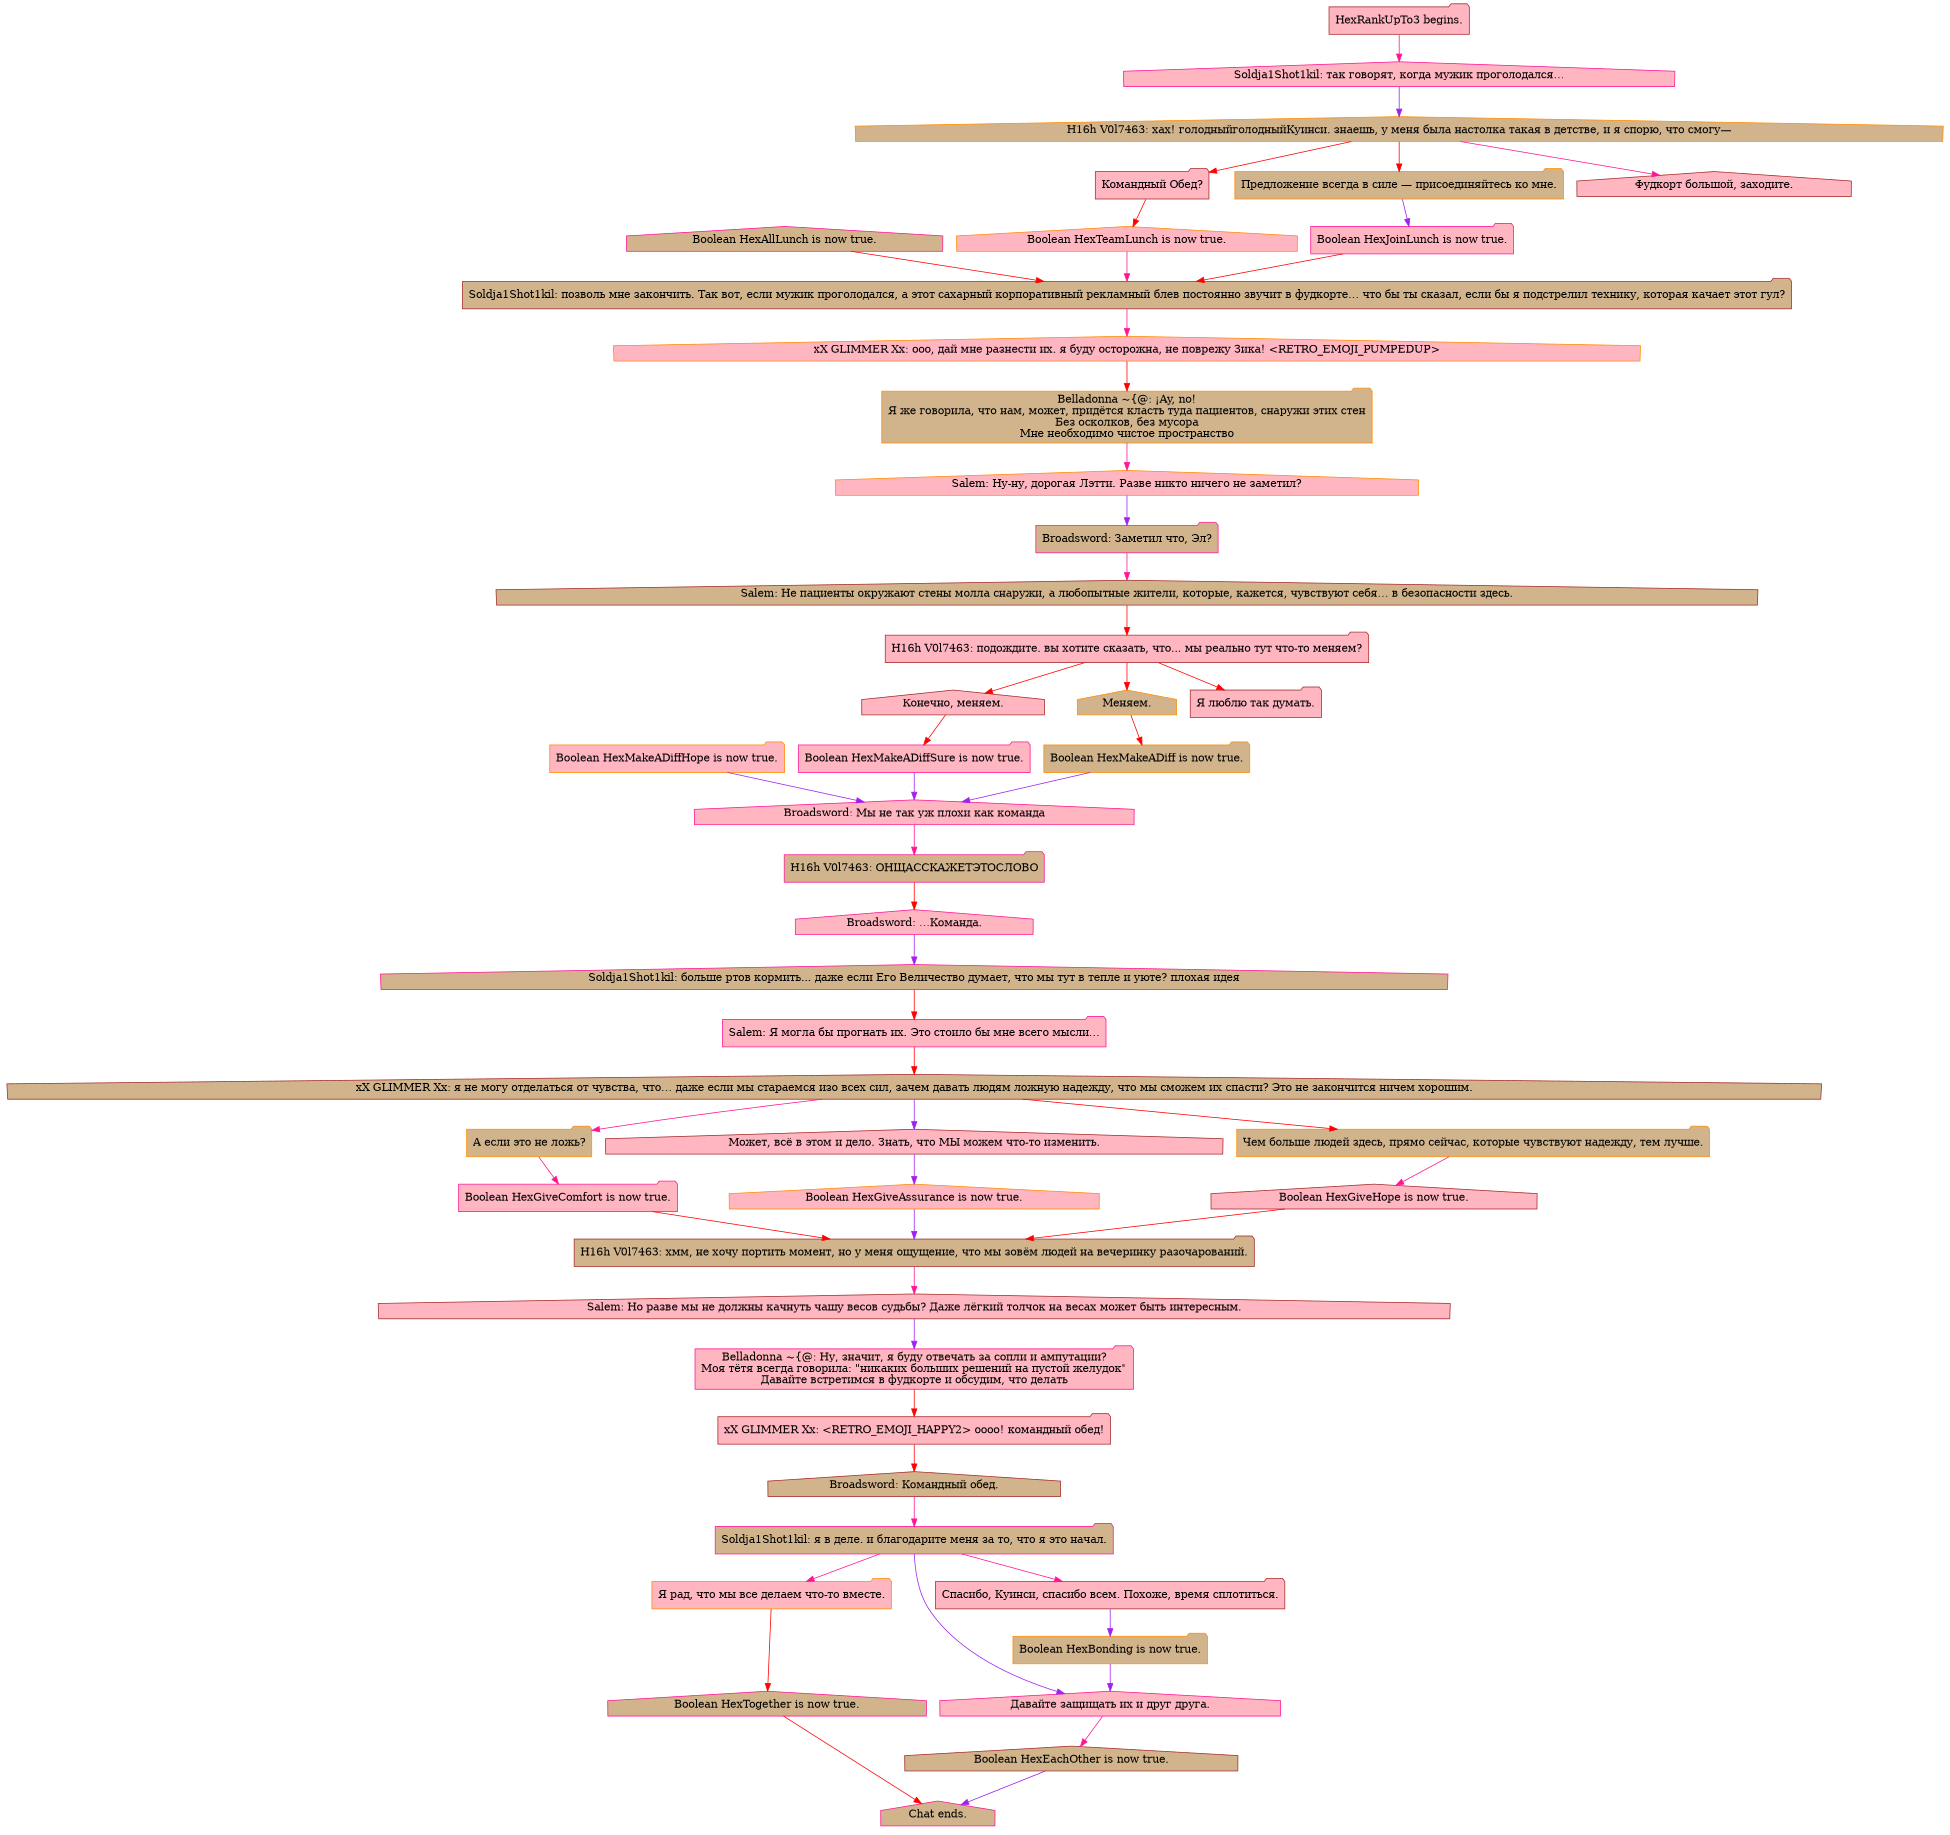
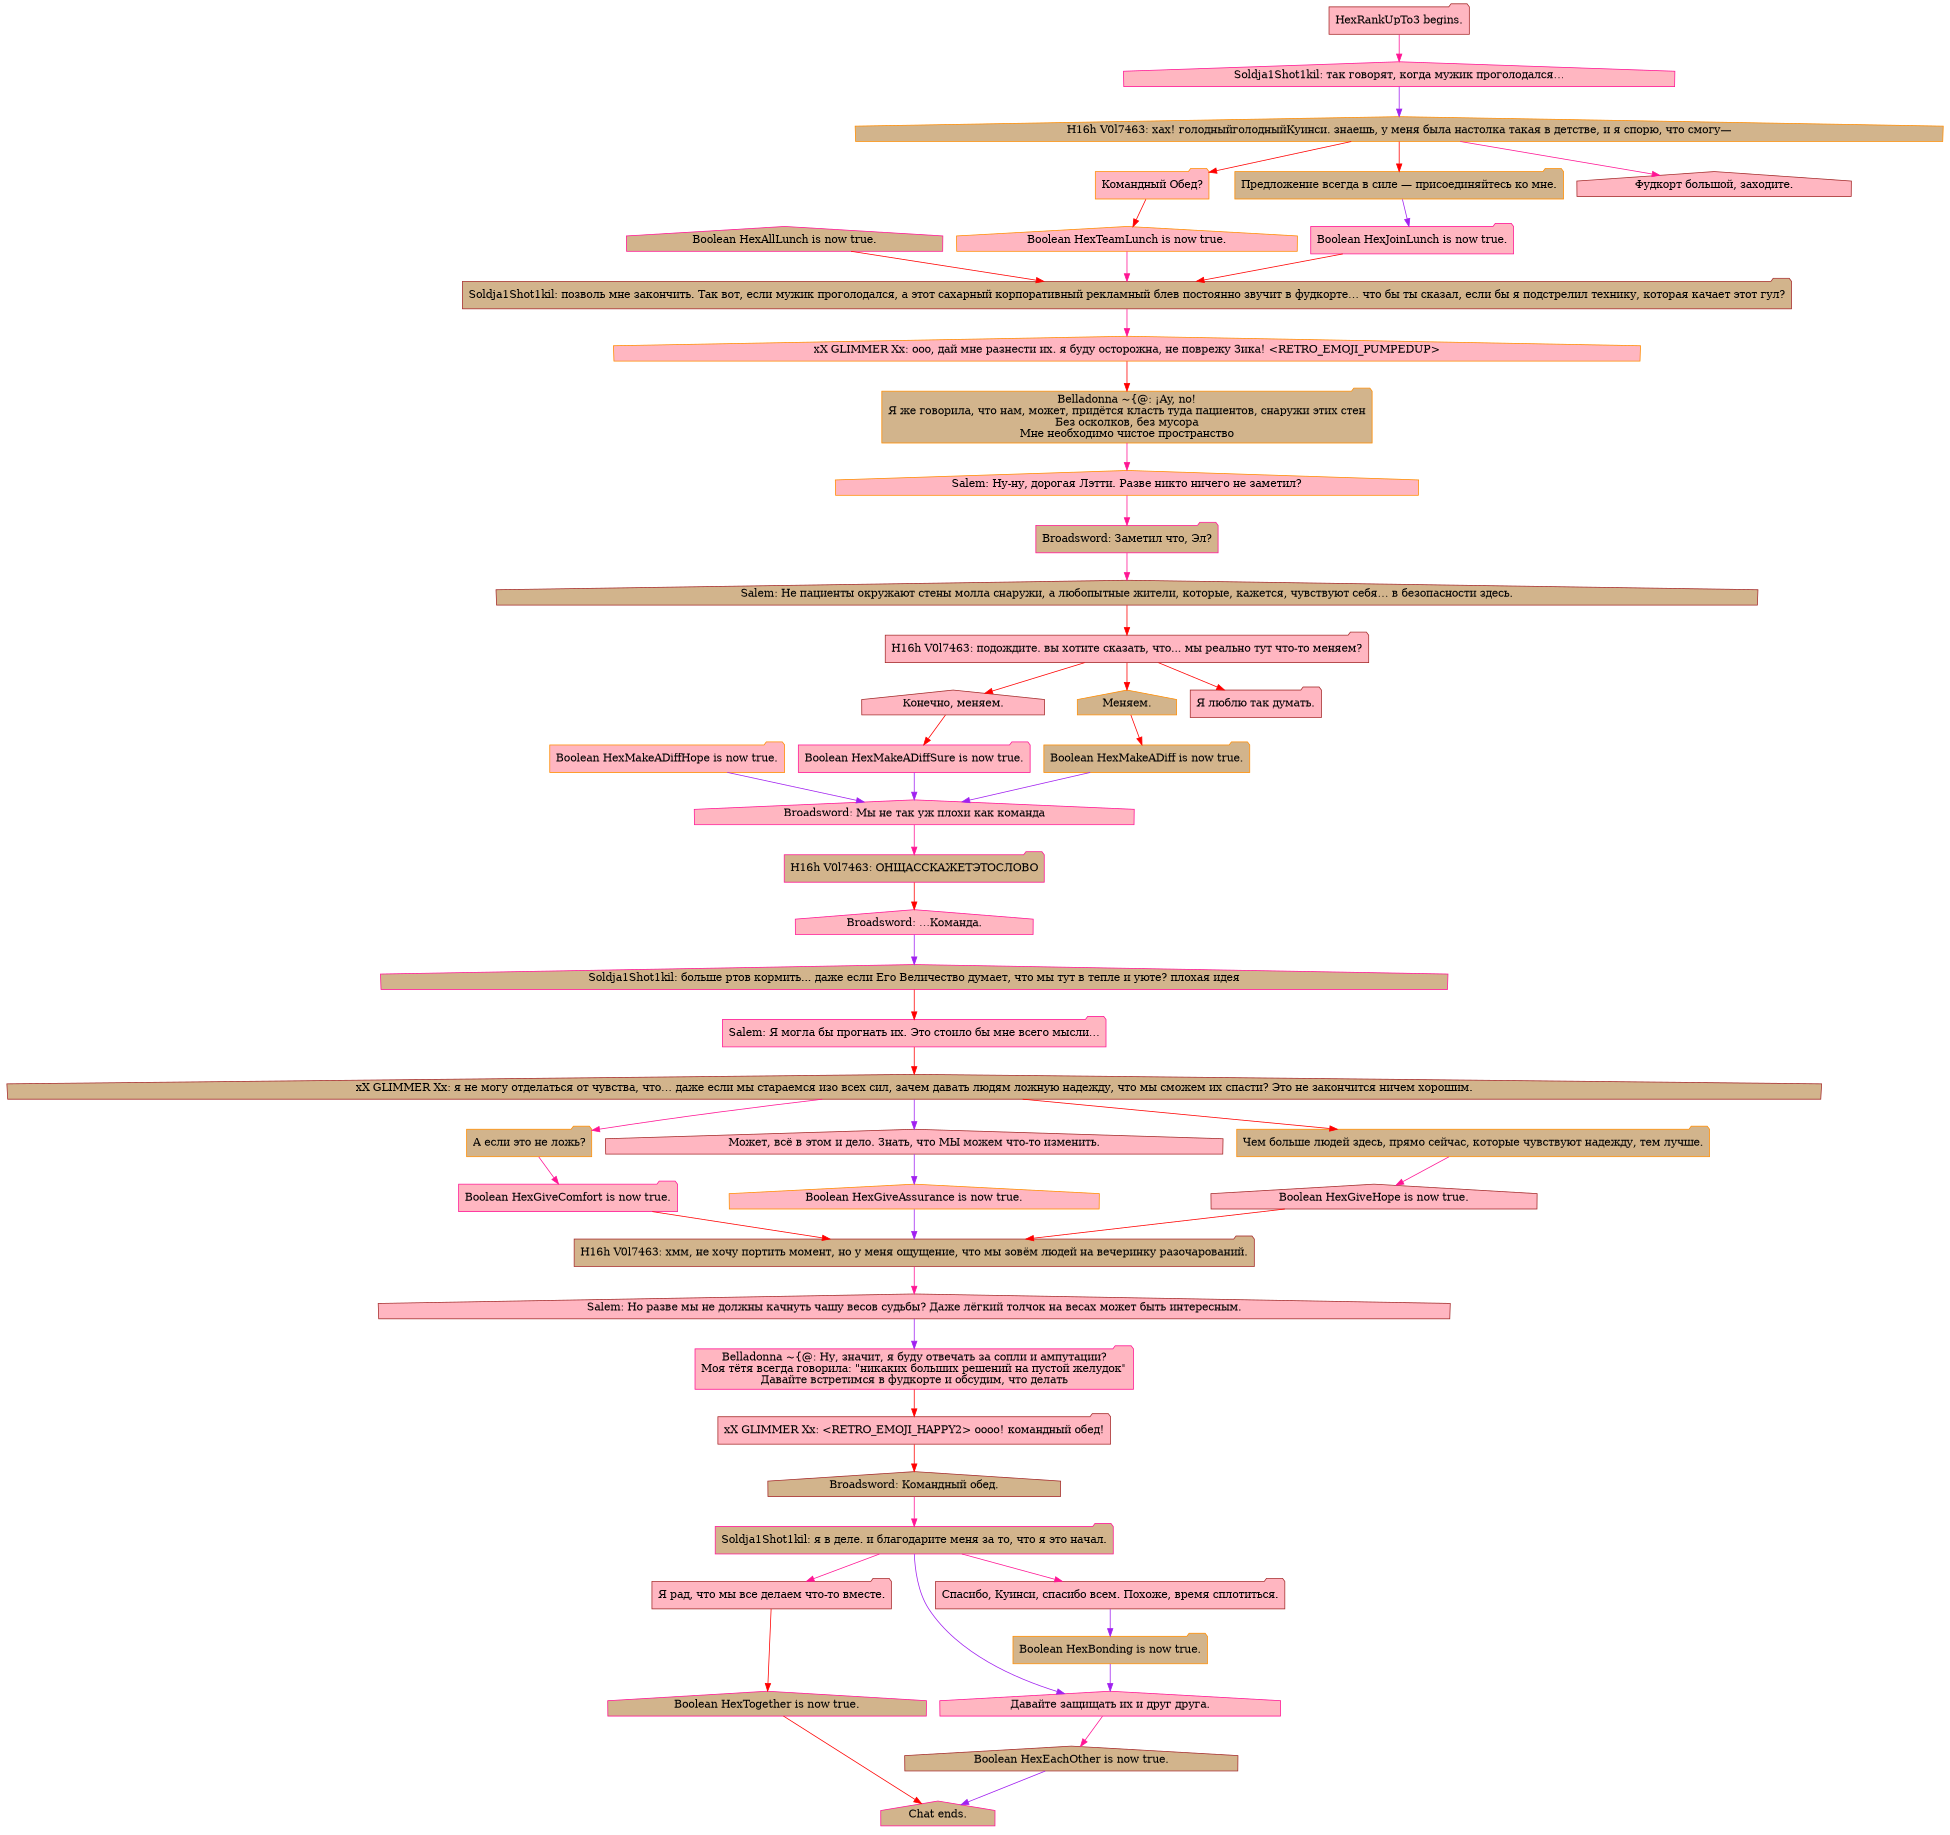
(1152, 185) -> (1152, 185)
(1127, 506) -> (1127, 506)
(772, 1595) -> (772, 1595)
